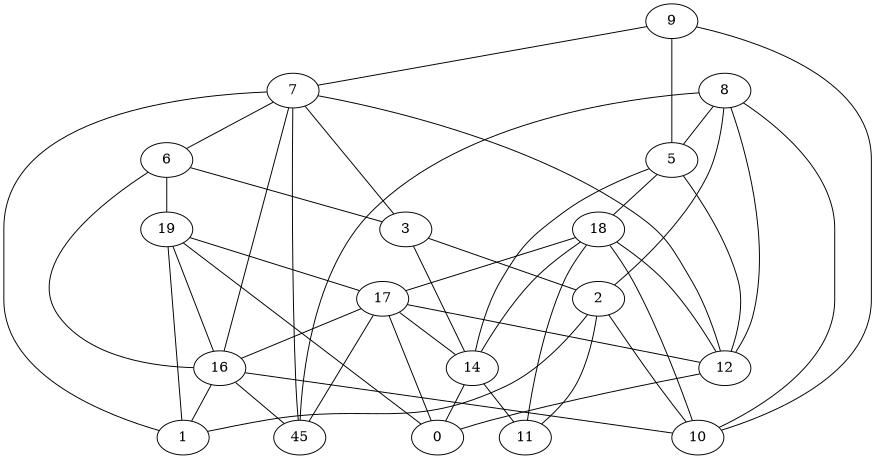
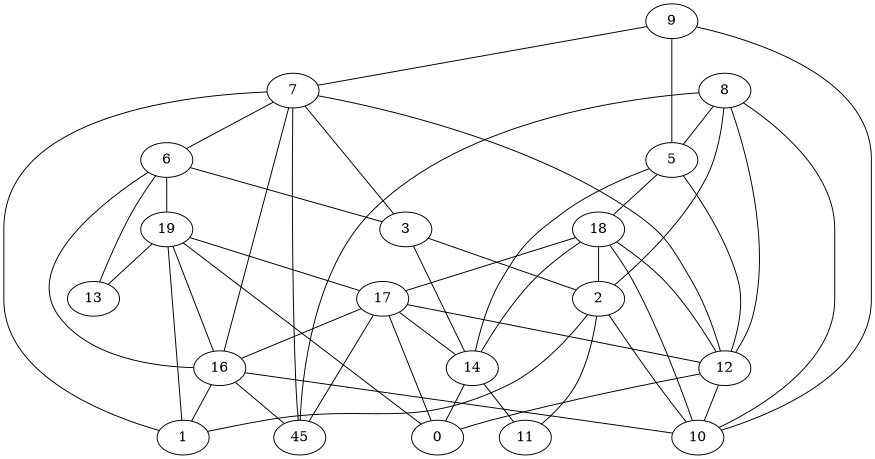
none -> (93, 299)
(548, 325) -> (599, 264)
none -> (711, 403)
